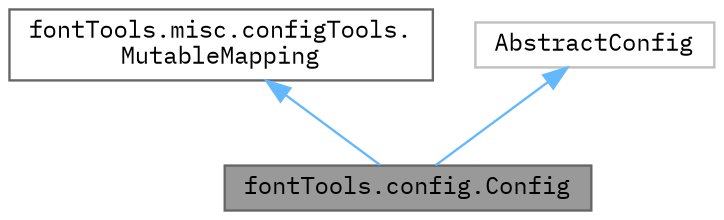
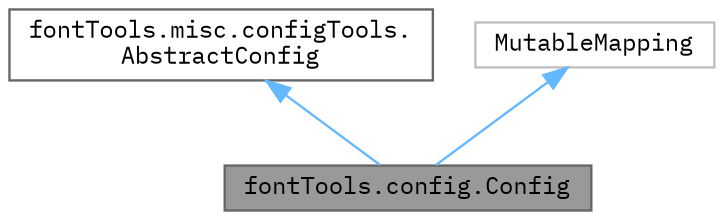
(221, 45) -> (221, 45)
(595, 45) -> (595, 45)
